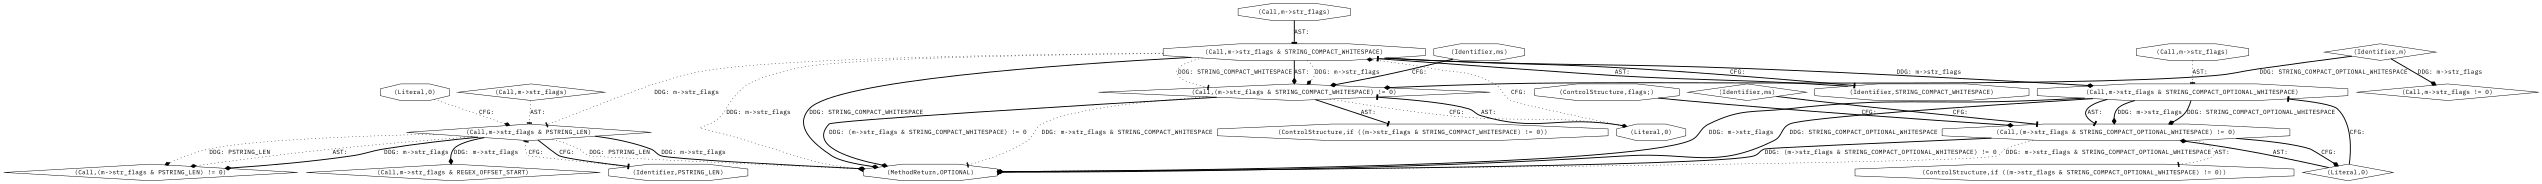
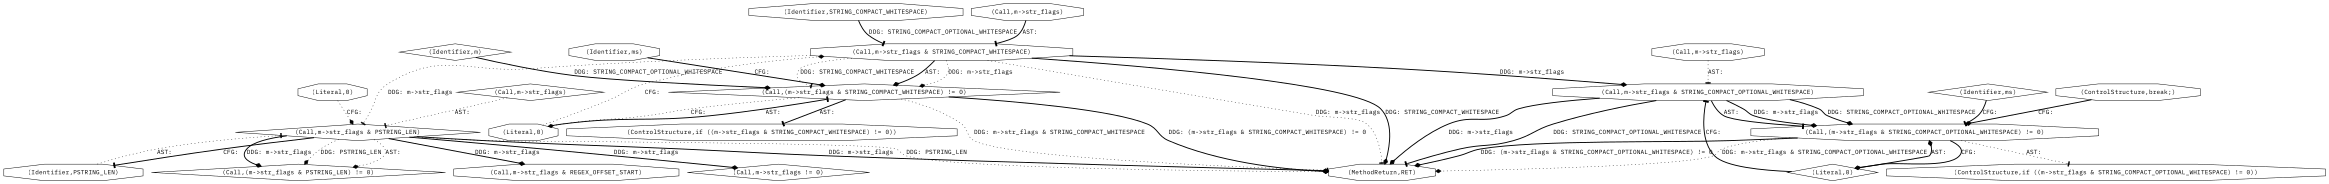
(1631, 68) -> none
(2411, 70) -> (571, 152)
(1624, 72) -> (943, 32)
(1607, 92) -> (2128, 92)
(538, 152) -> (167, 152)
(453, 172) -> (566, 172)
(930, 172) -> (1382, 172)
